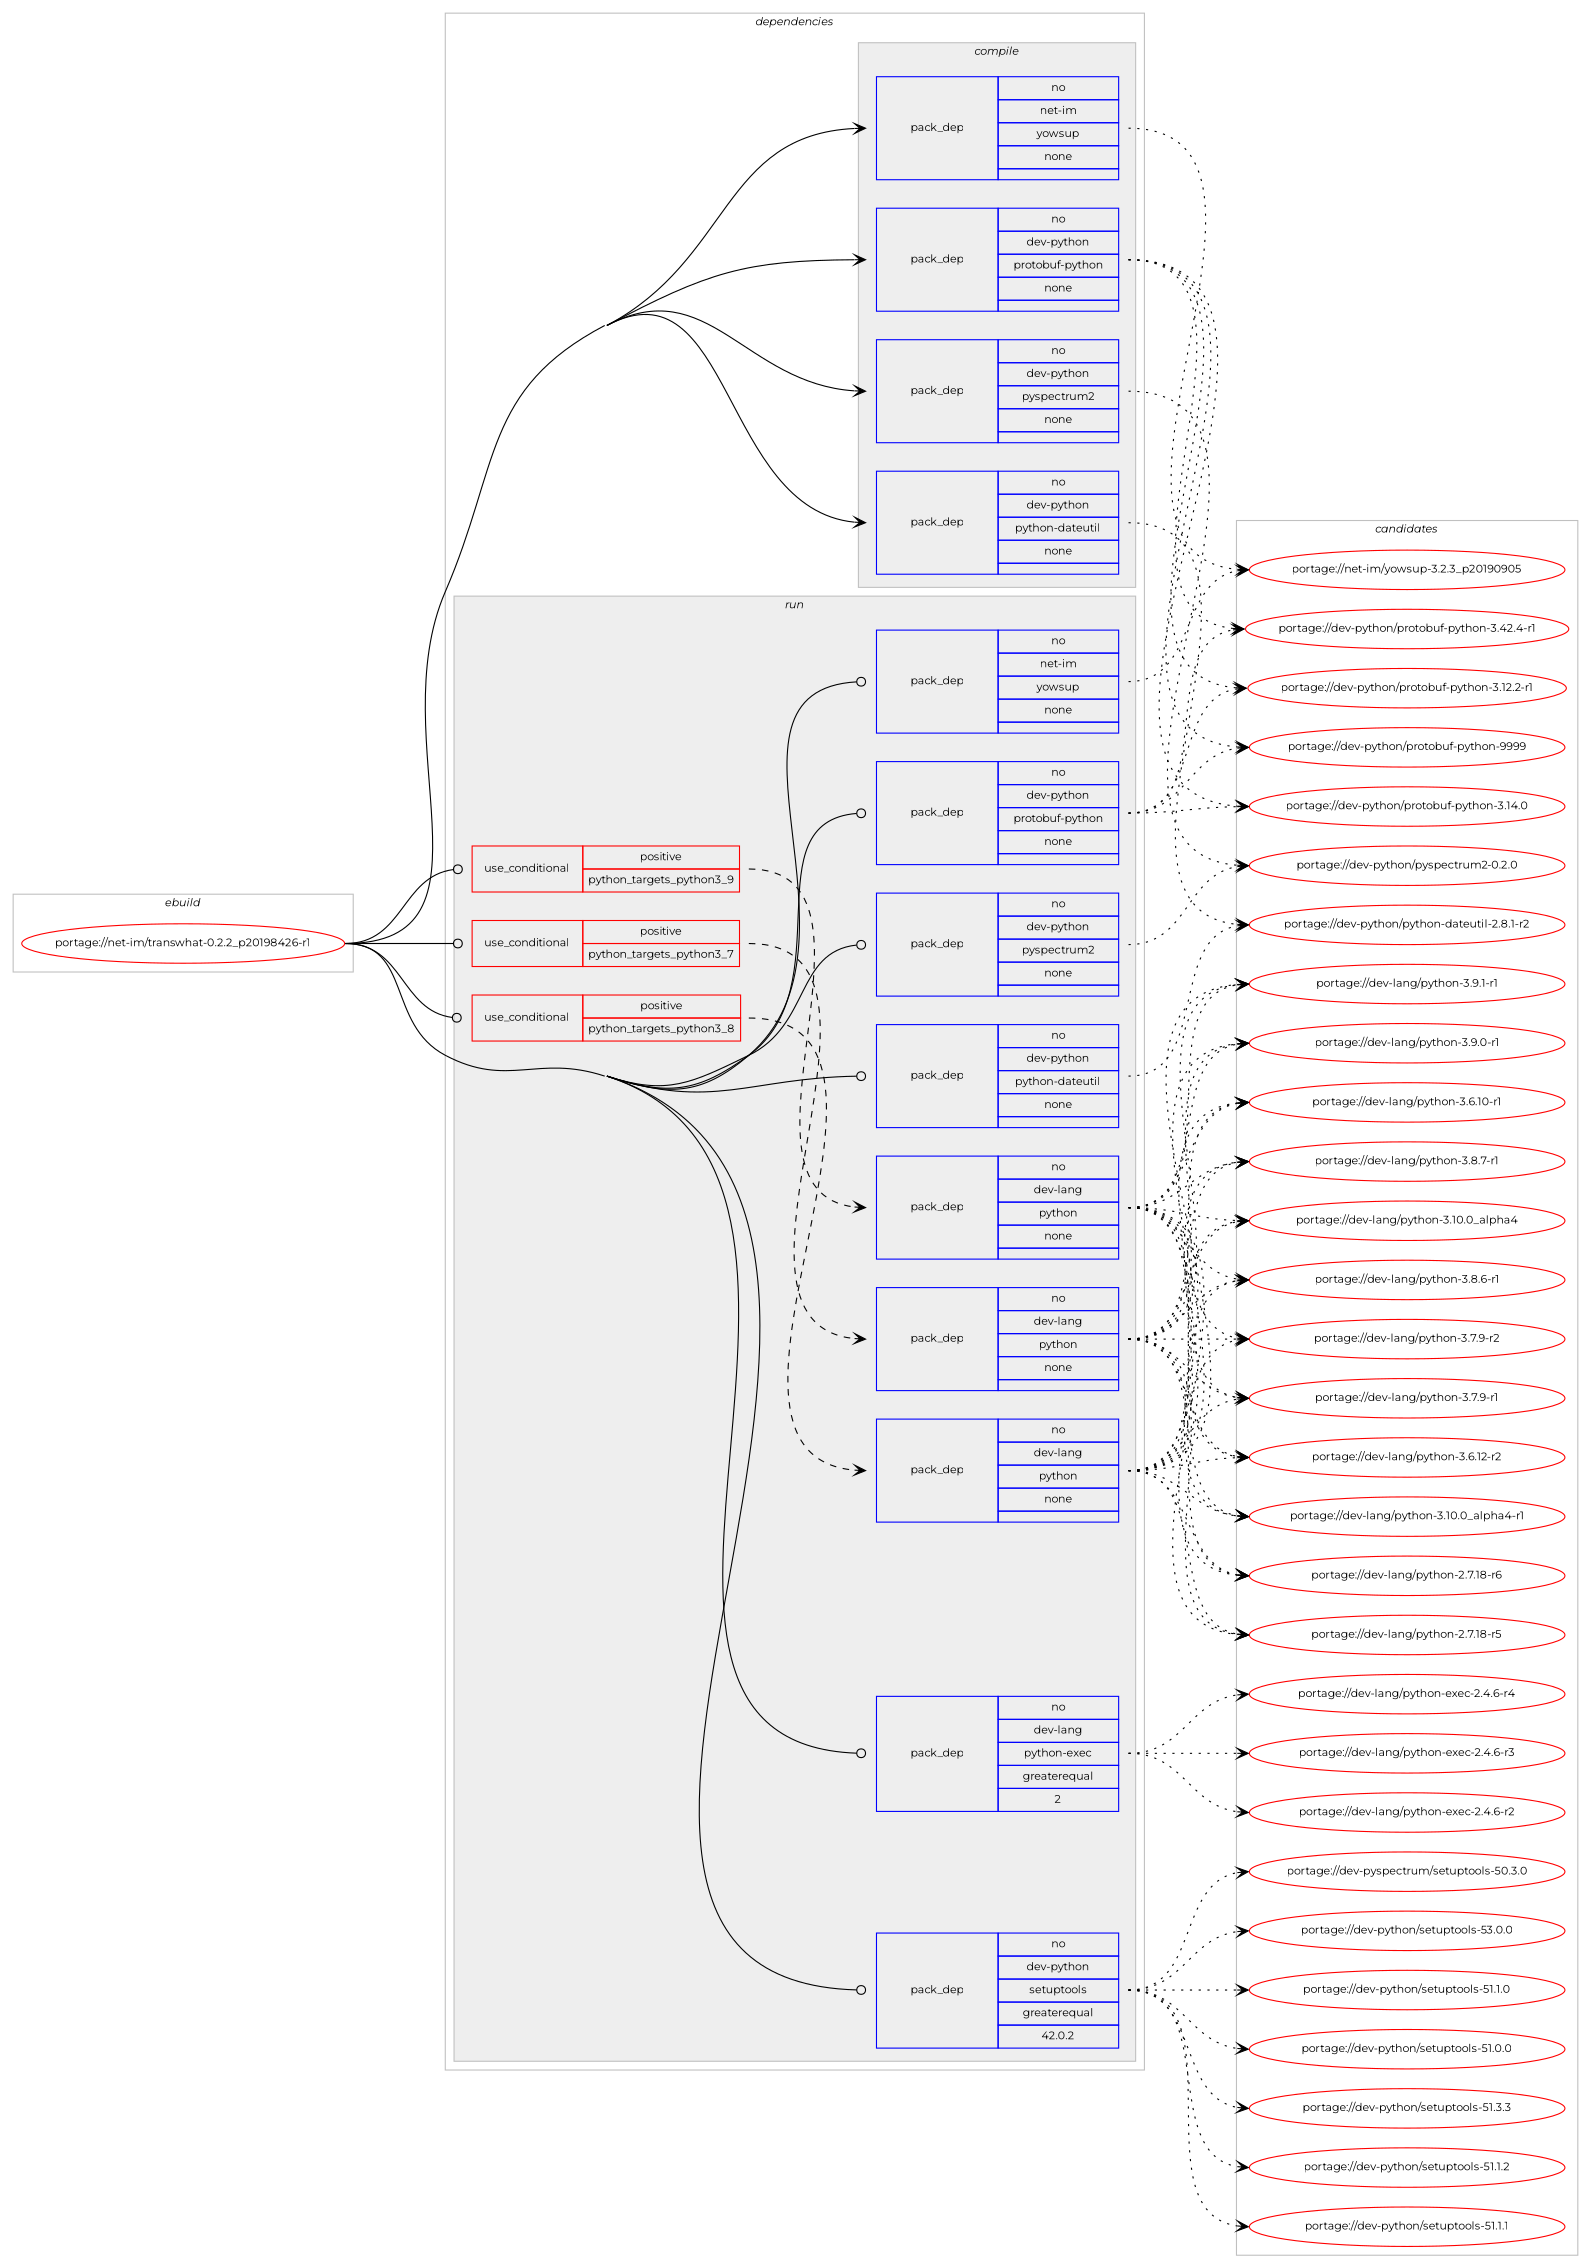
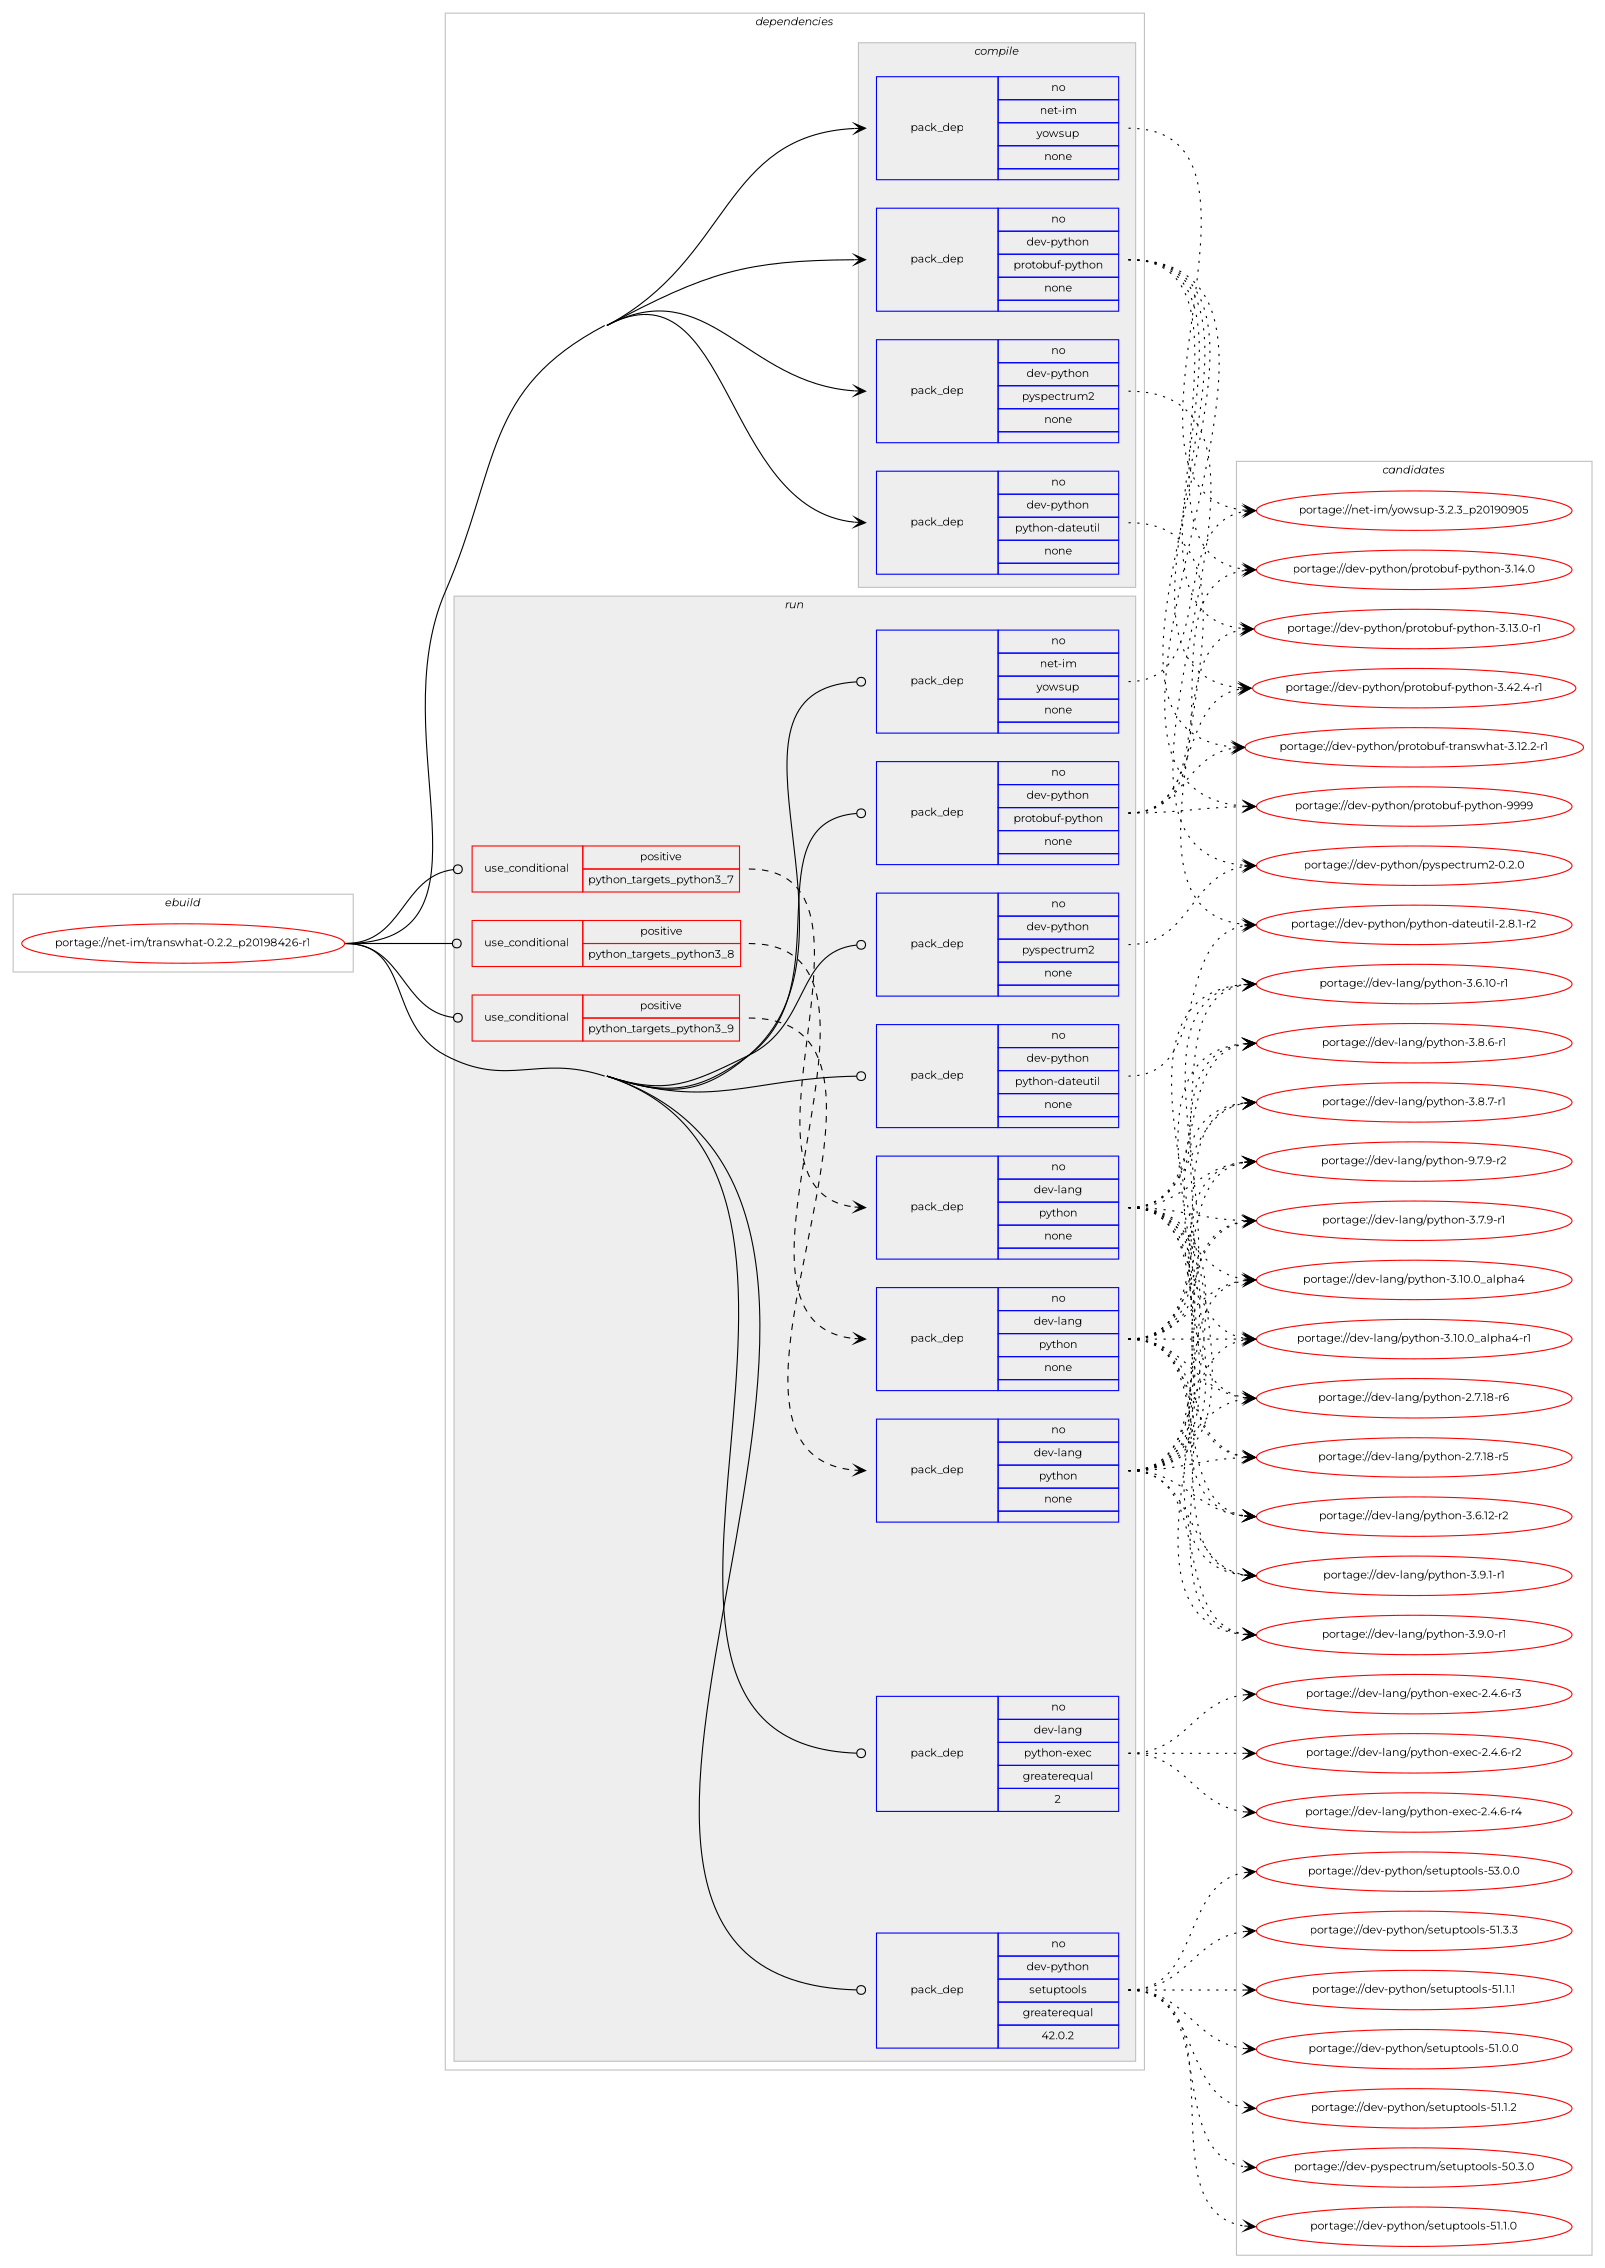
none -> (1414, 629)
(1407, 688) -> (1414, 747)
(1407, 1339) -> (1414, 1162)
